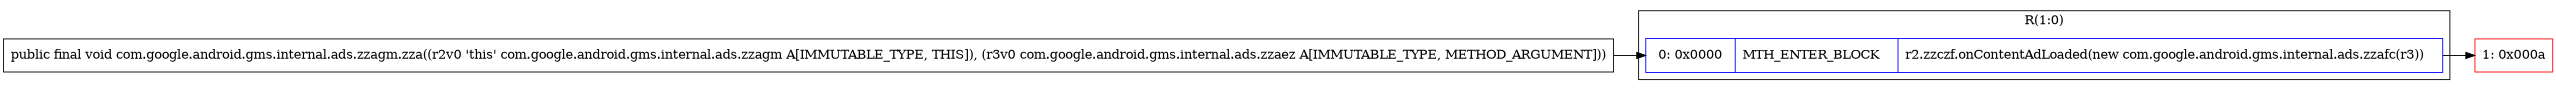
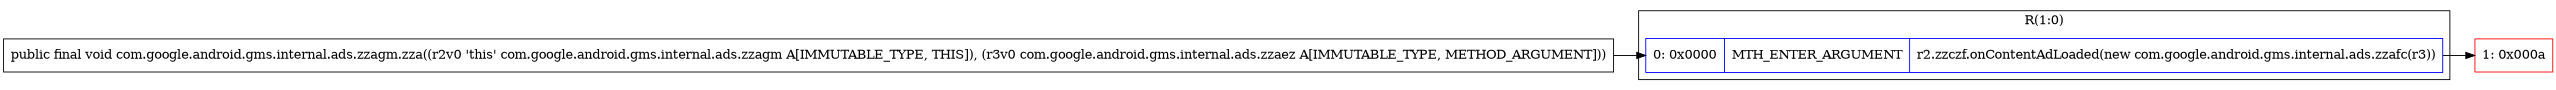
(1811, 55) -> (1817, 55)
